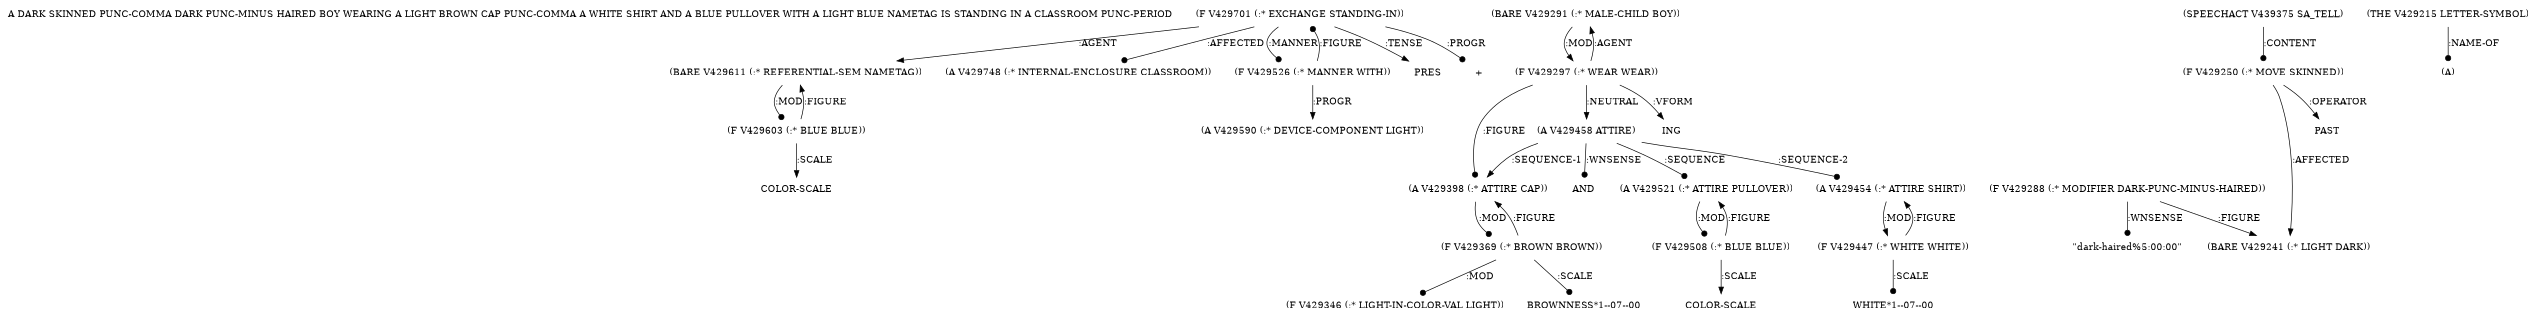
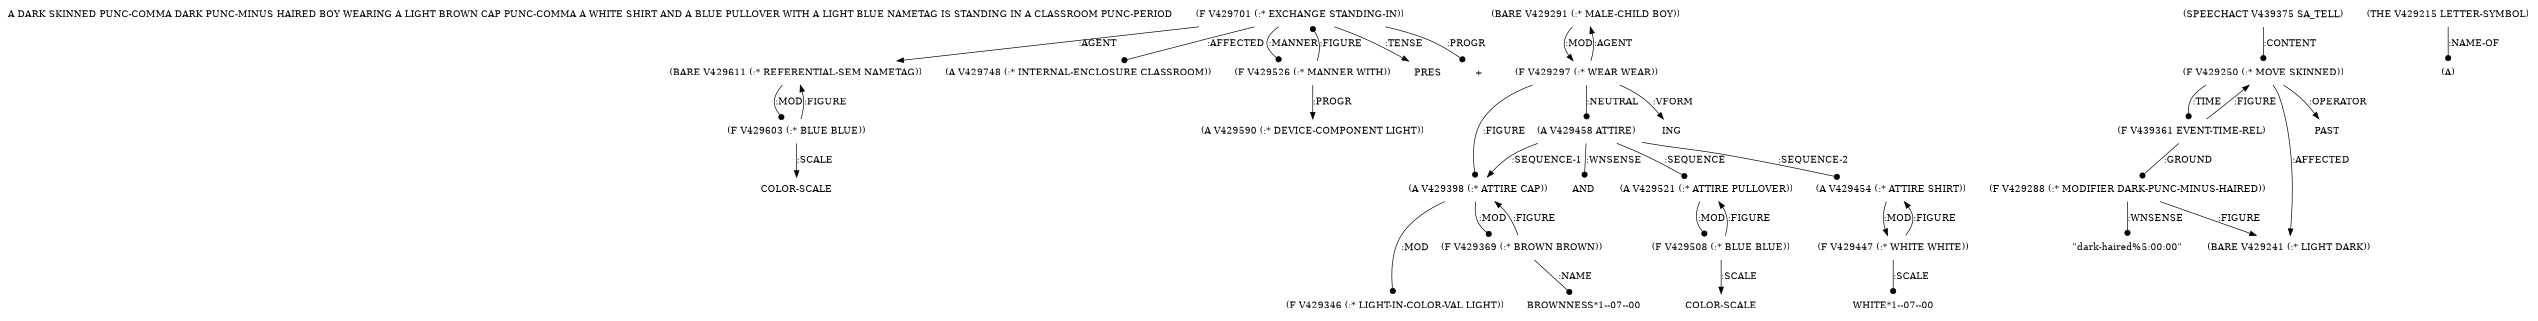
(1587, 99) -> (1587, 99)
none -> (2192, 131)
(1461, 276) -> (1402, 235)
(1576, 277) -> (1576, 277)
